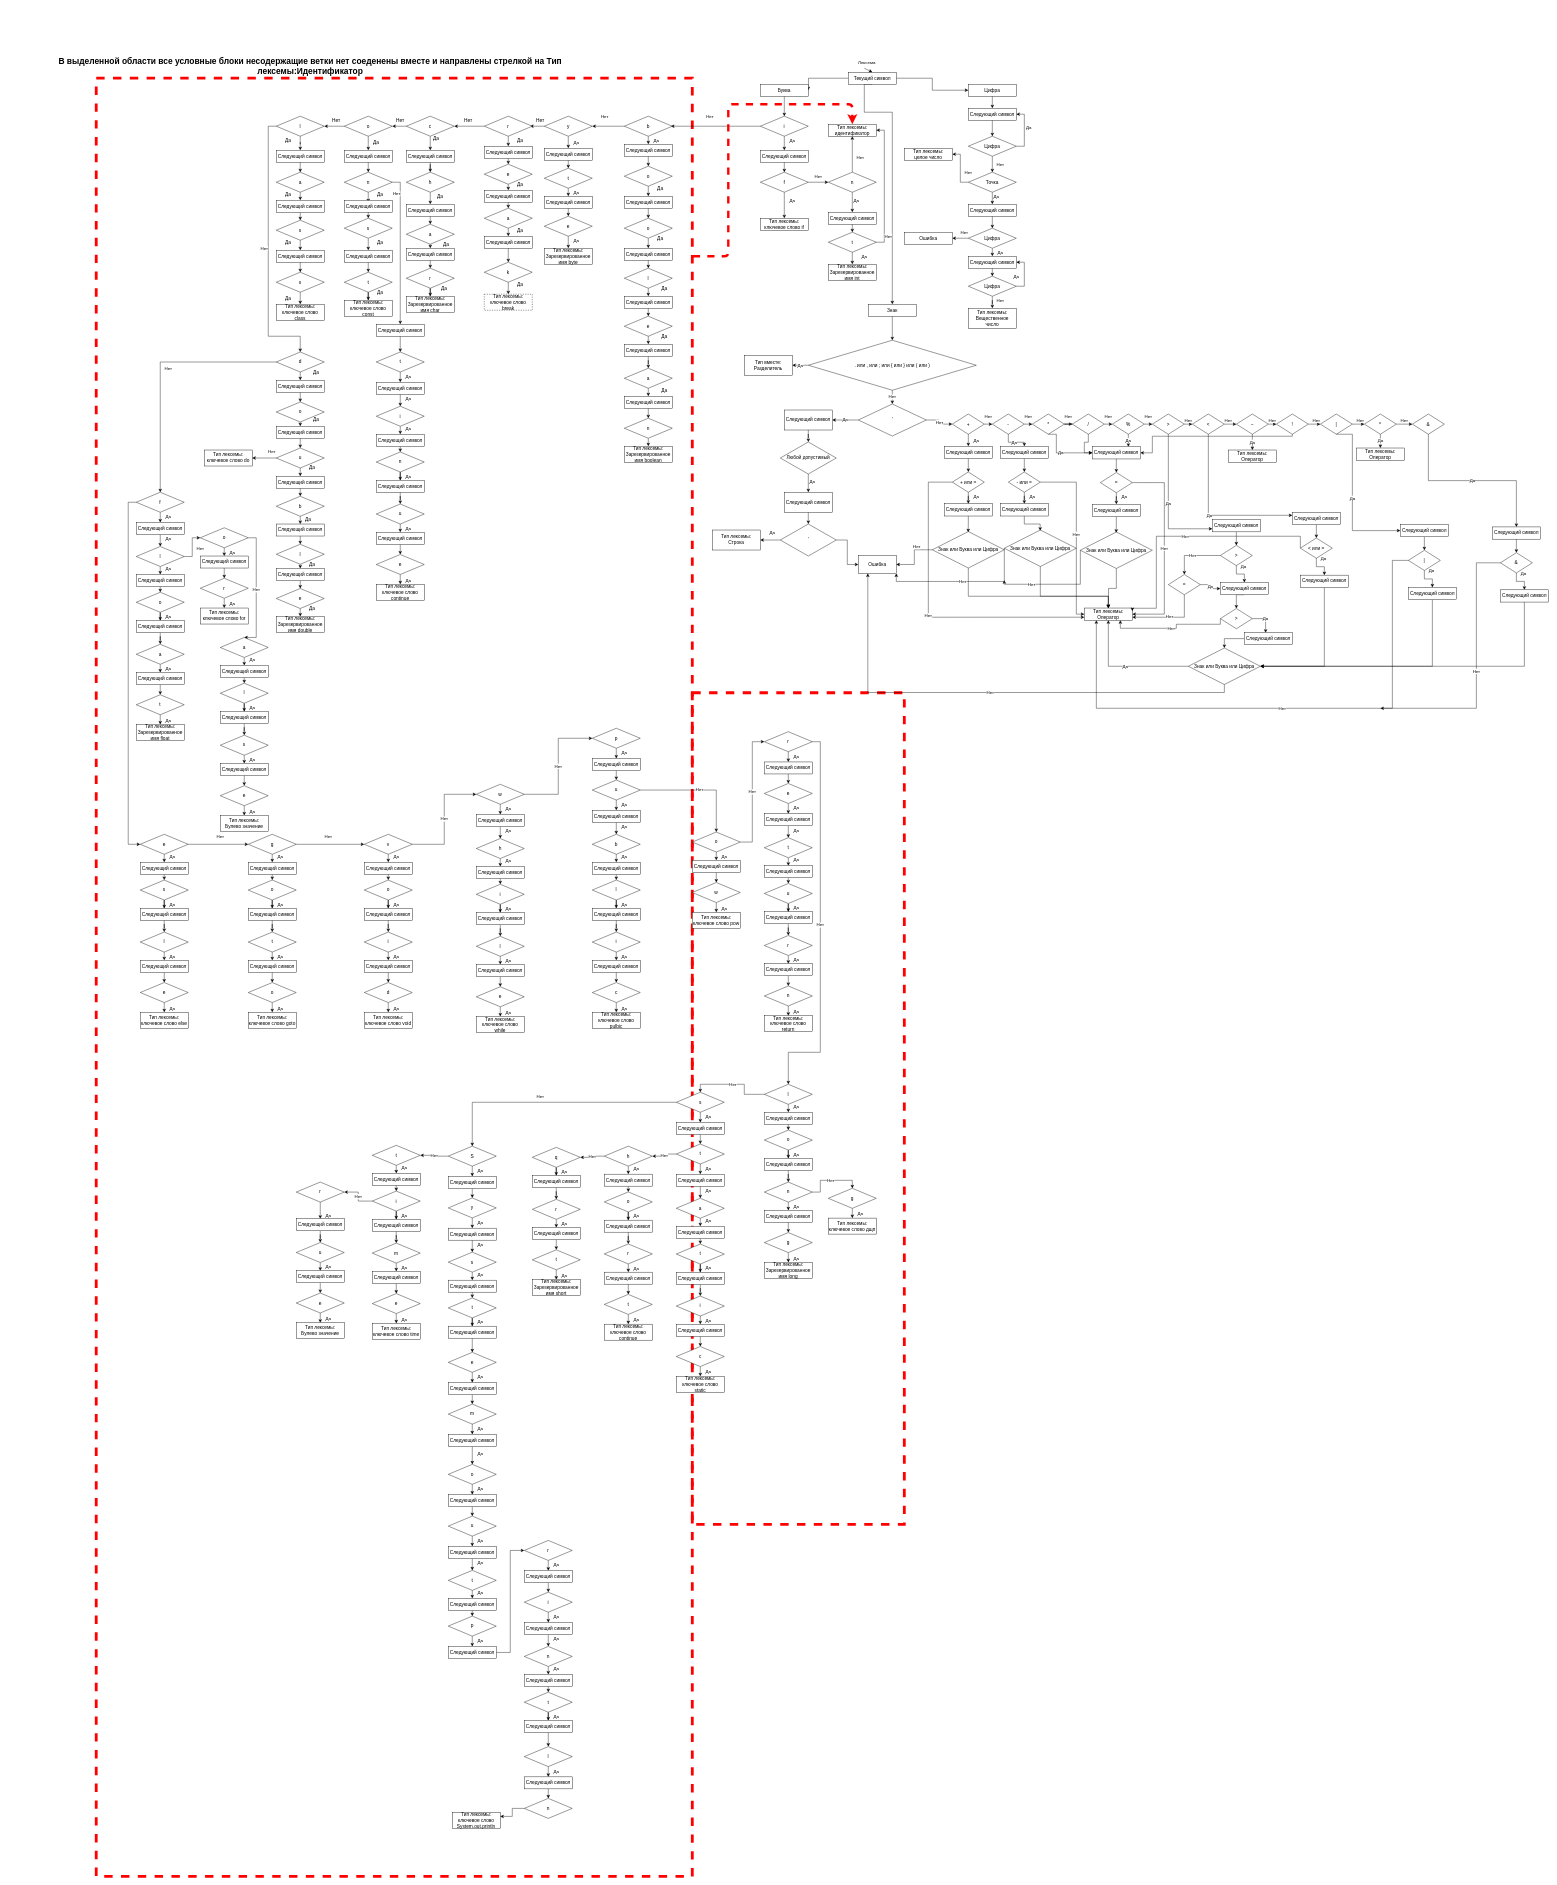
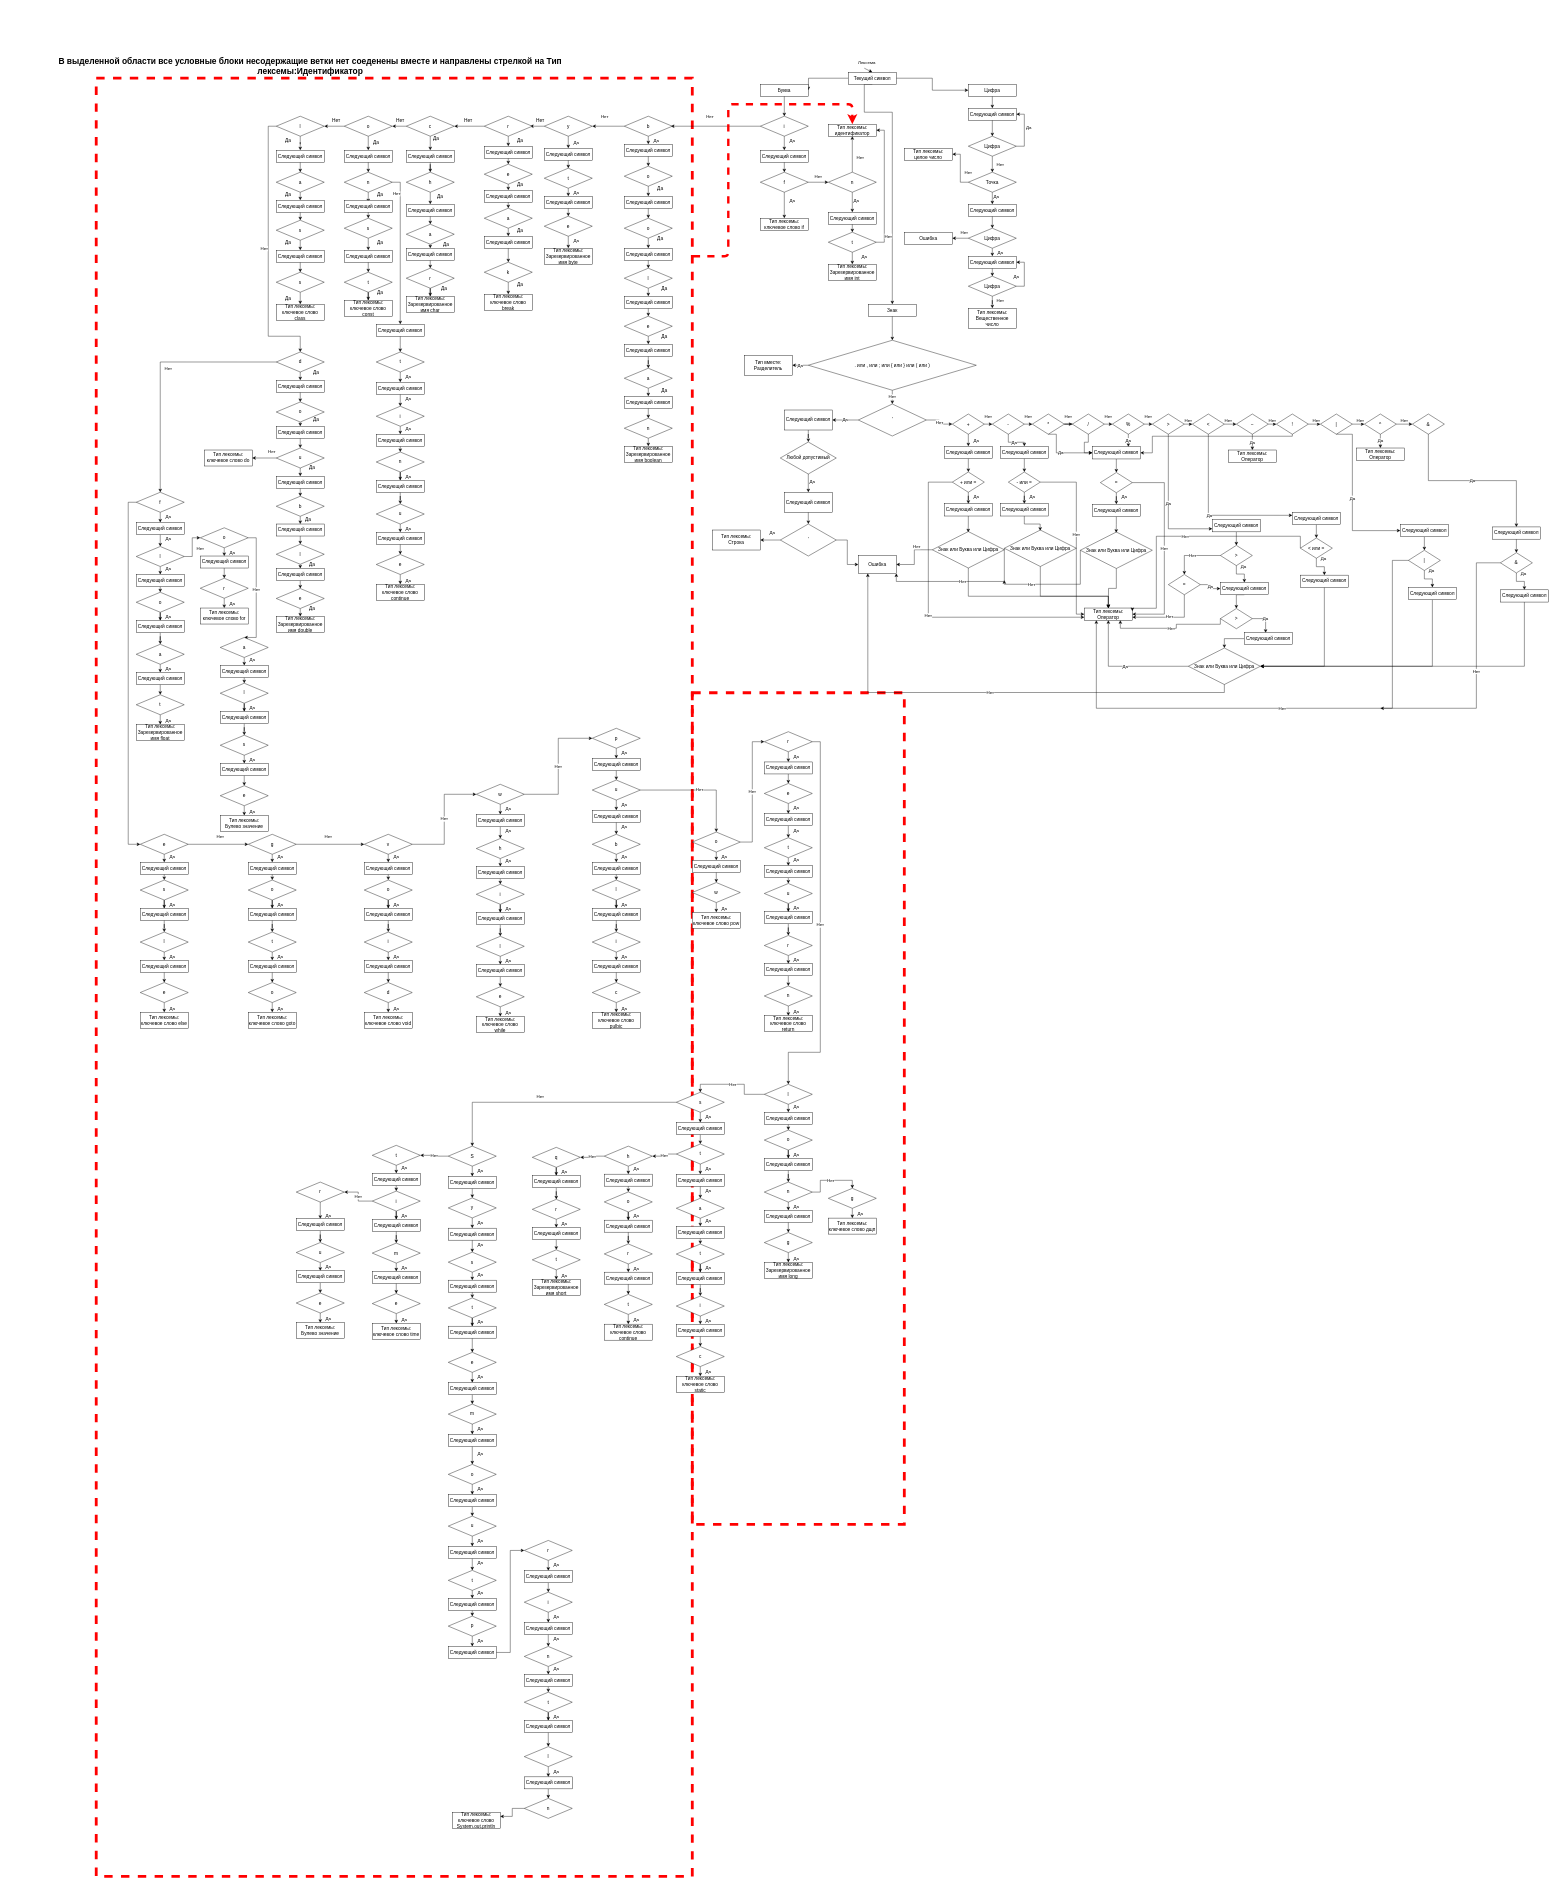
(508, 302) -> (508, 302)
